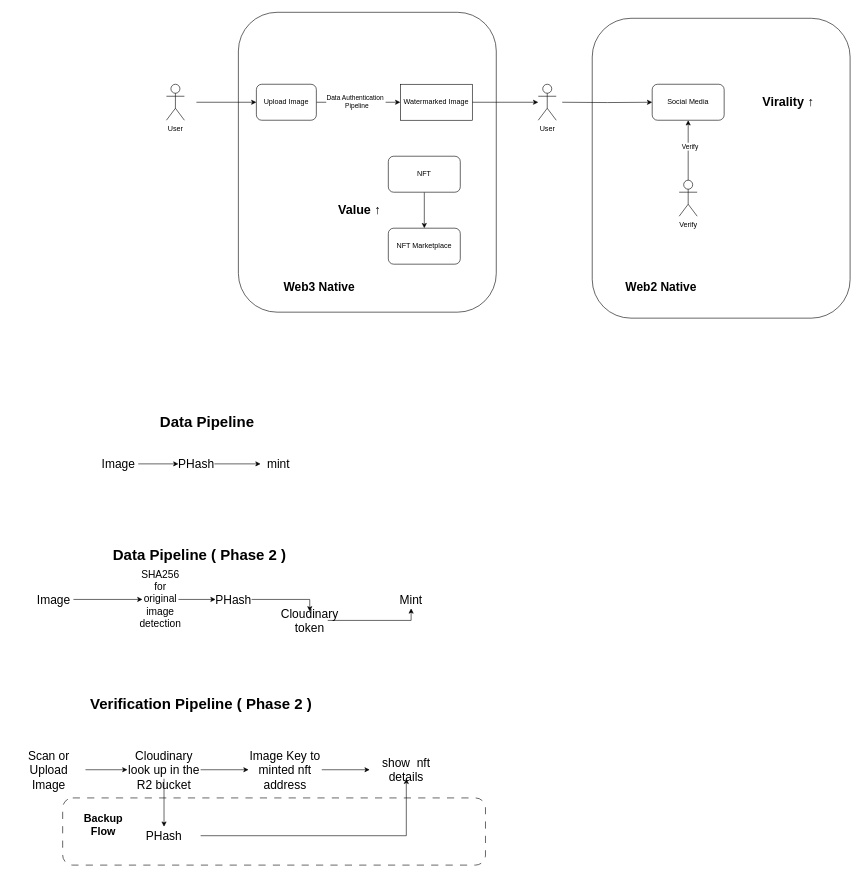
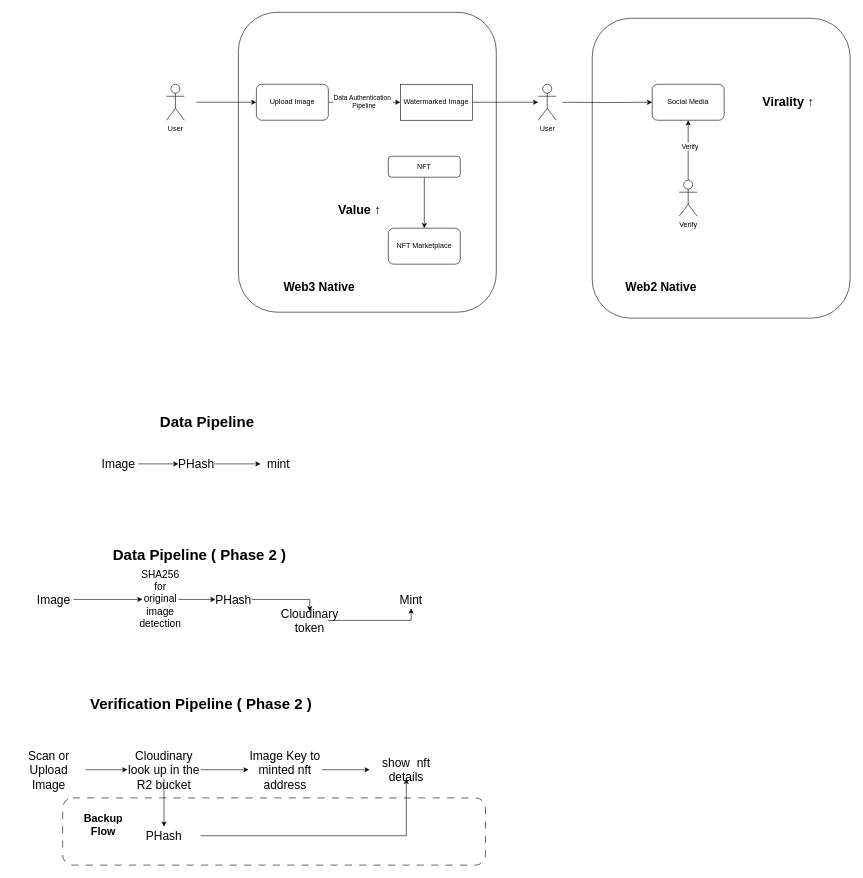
(287, 102) -> (293, 102)
(425, 174) -> (425, 167)
